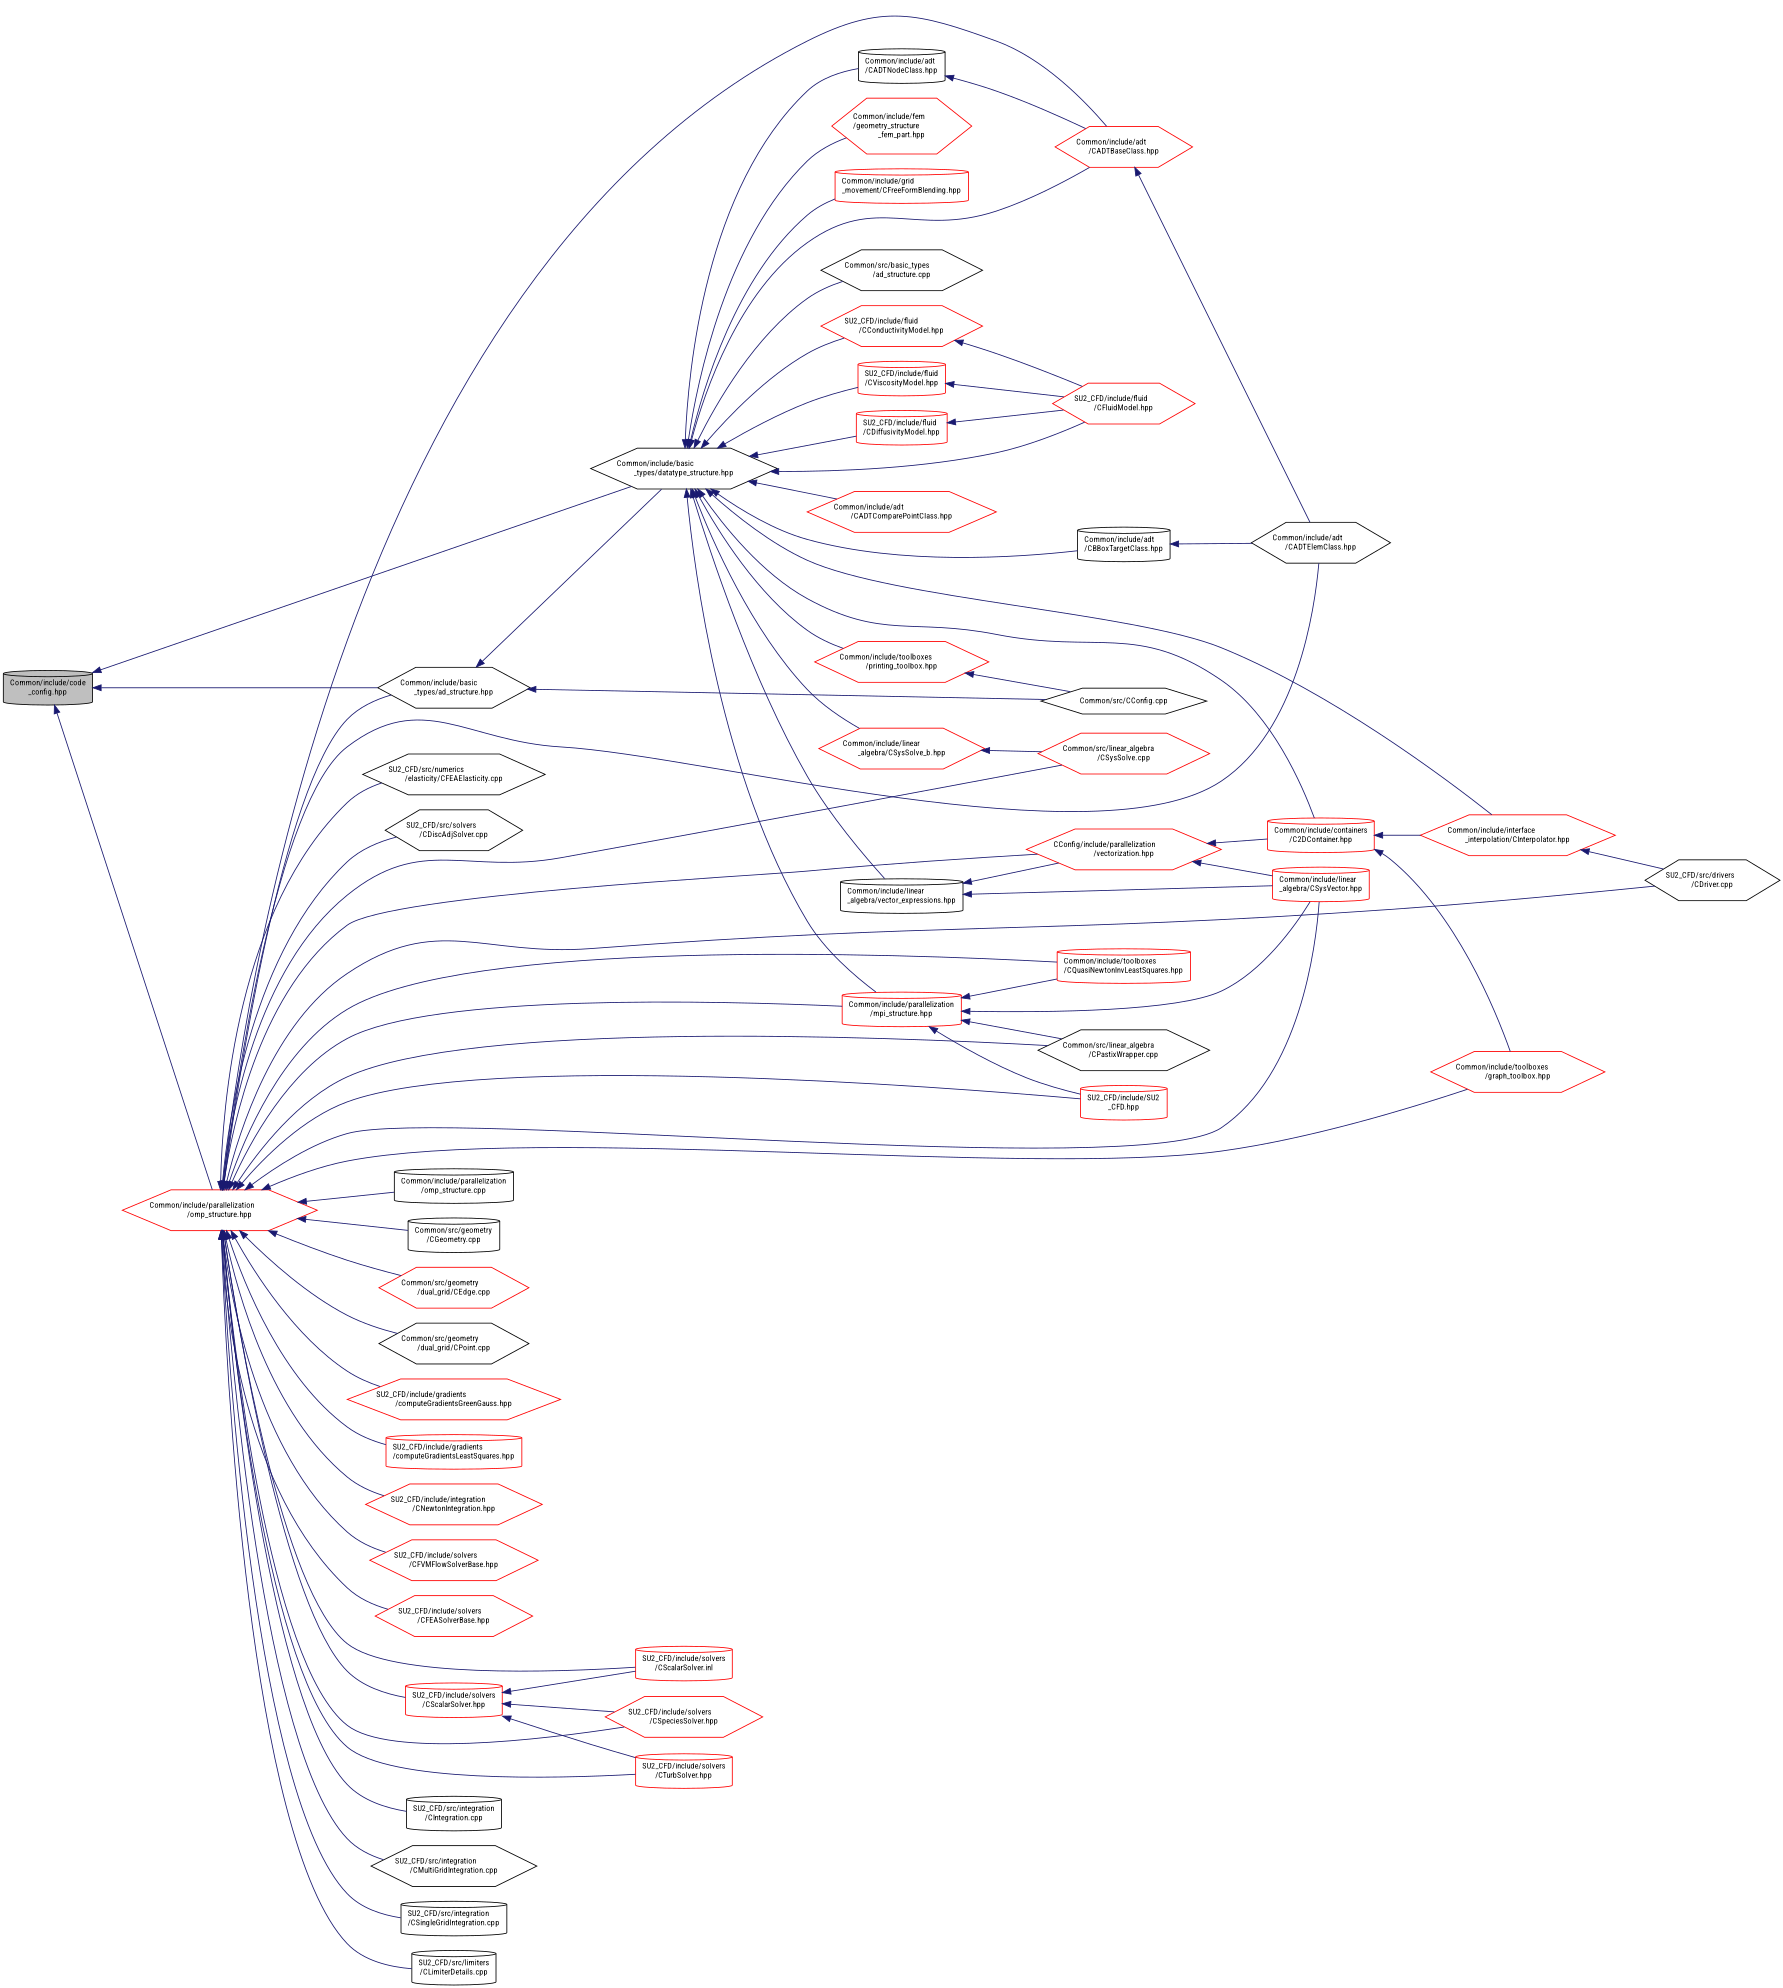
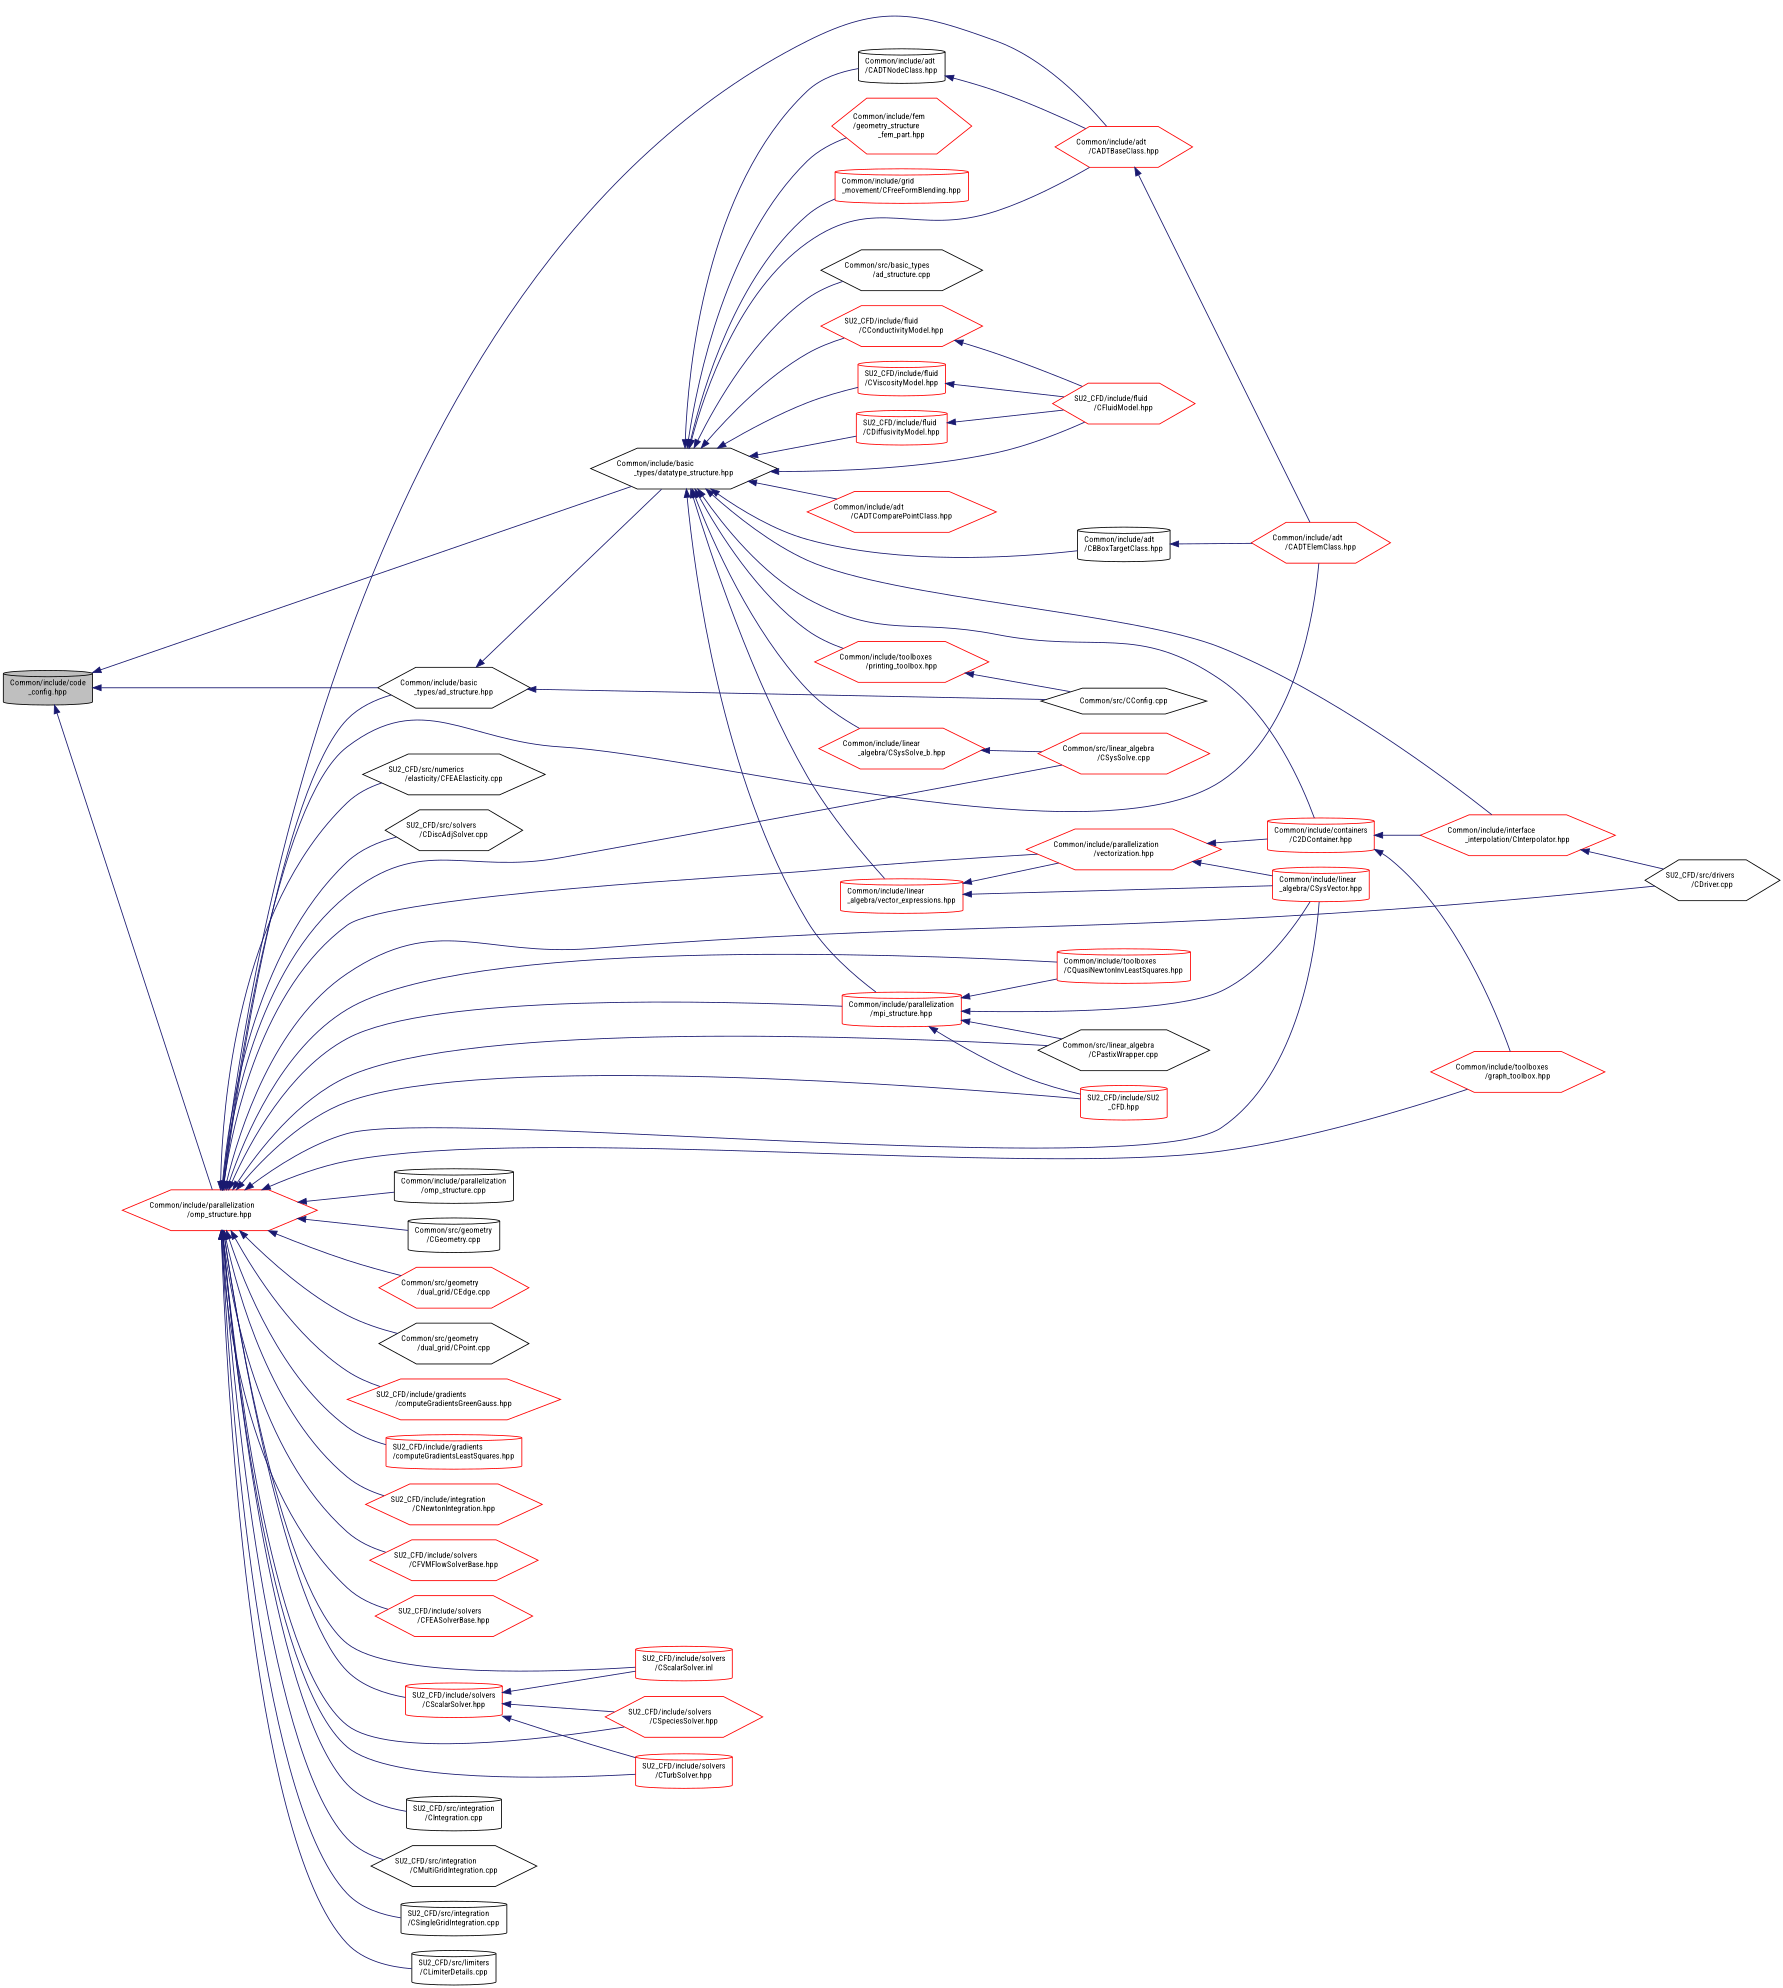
(1321, 543) -> (1321, 543)
(1124, 849) -> (1124, 849)
(902, 896) -> (902, 896)
